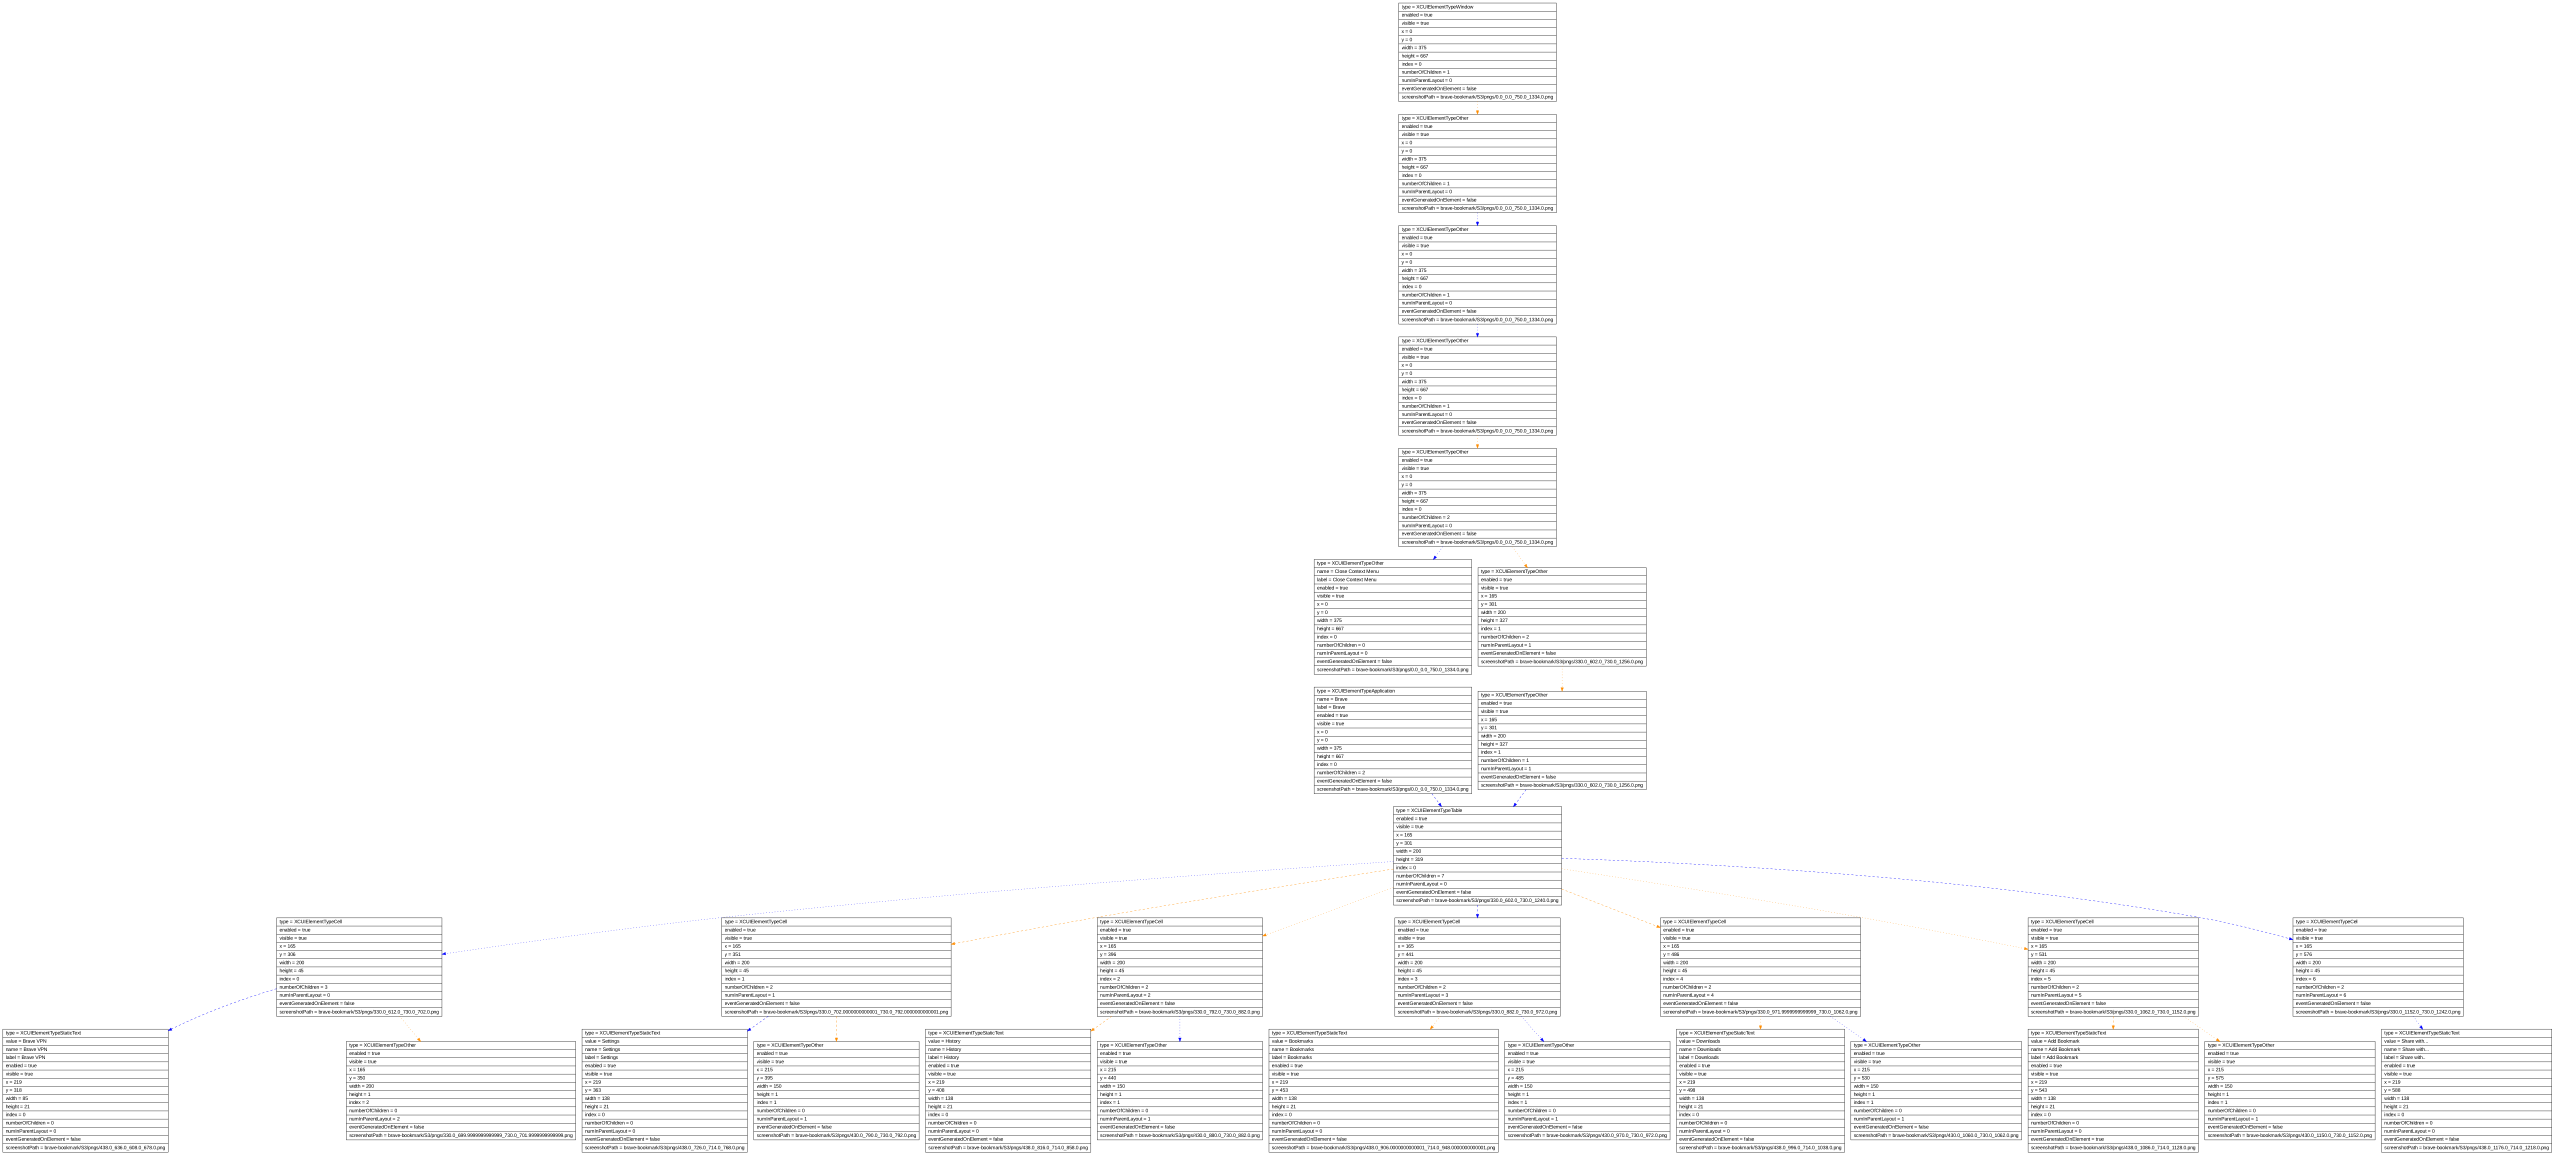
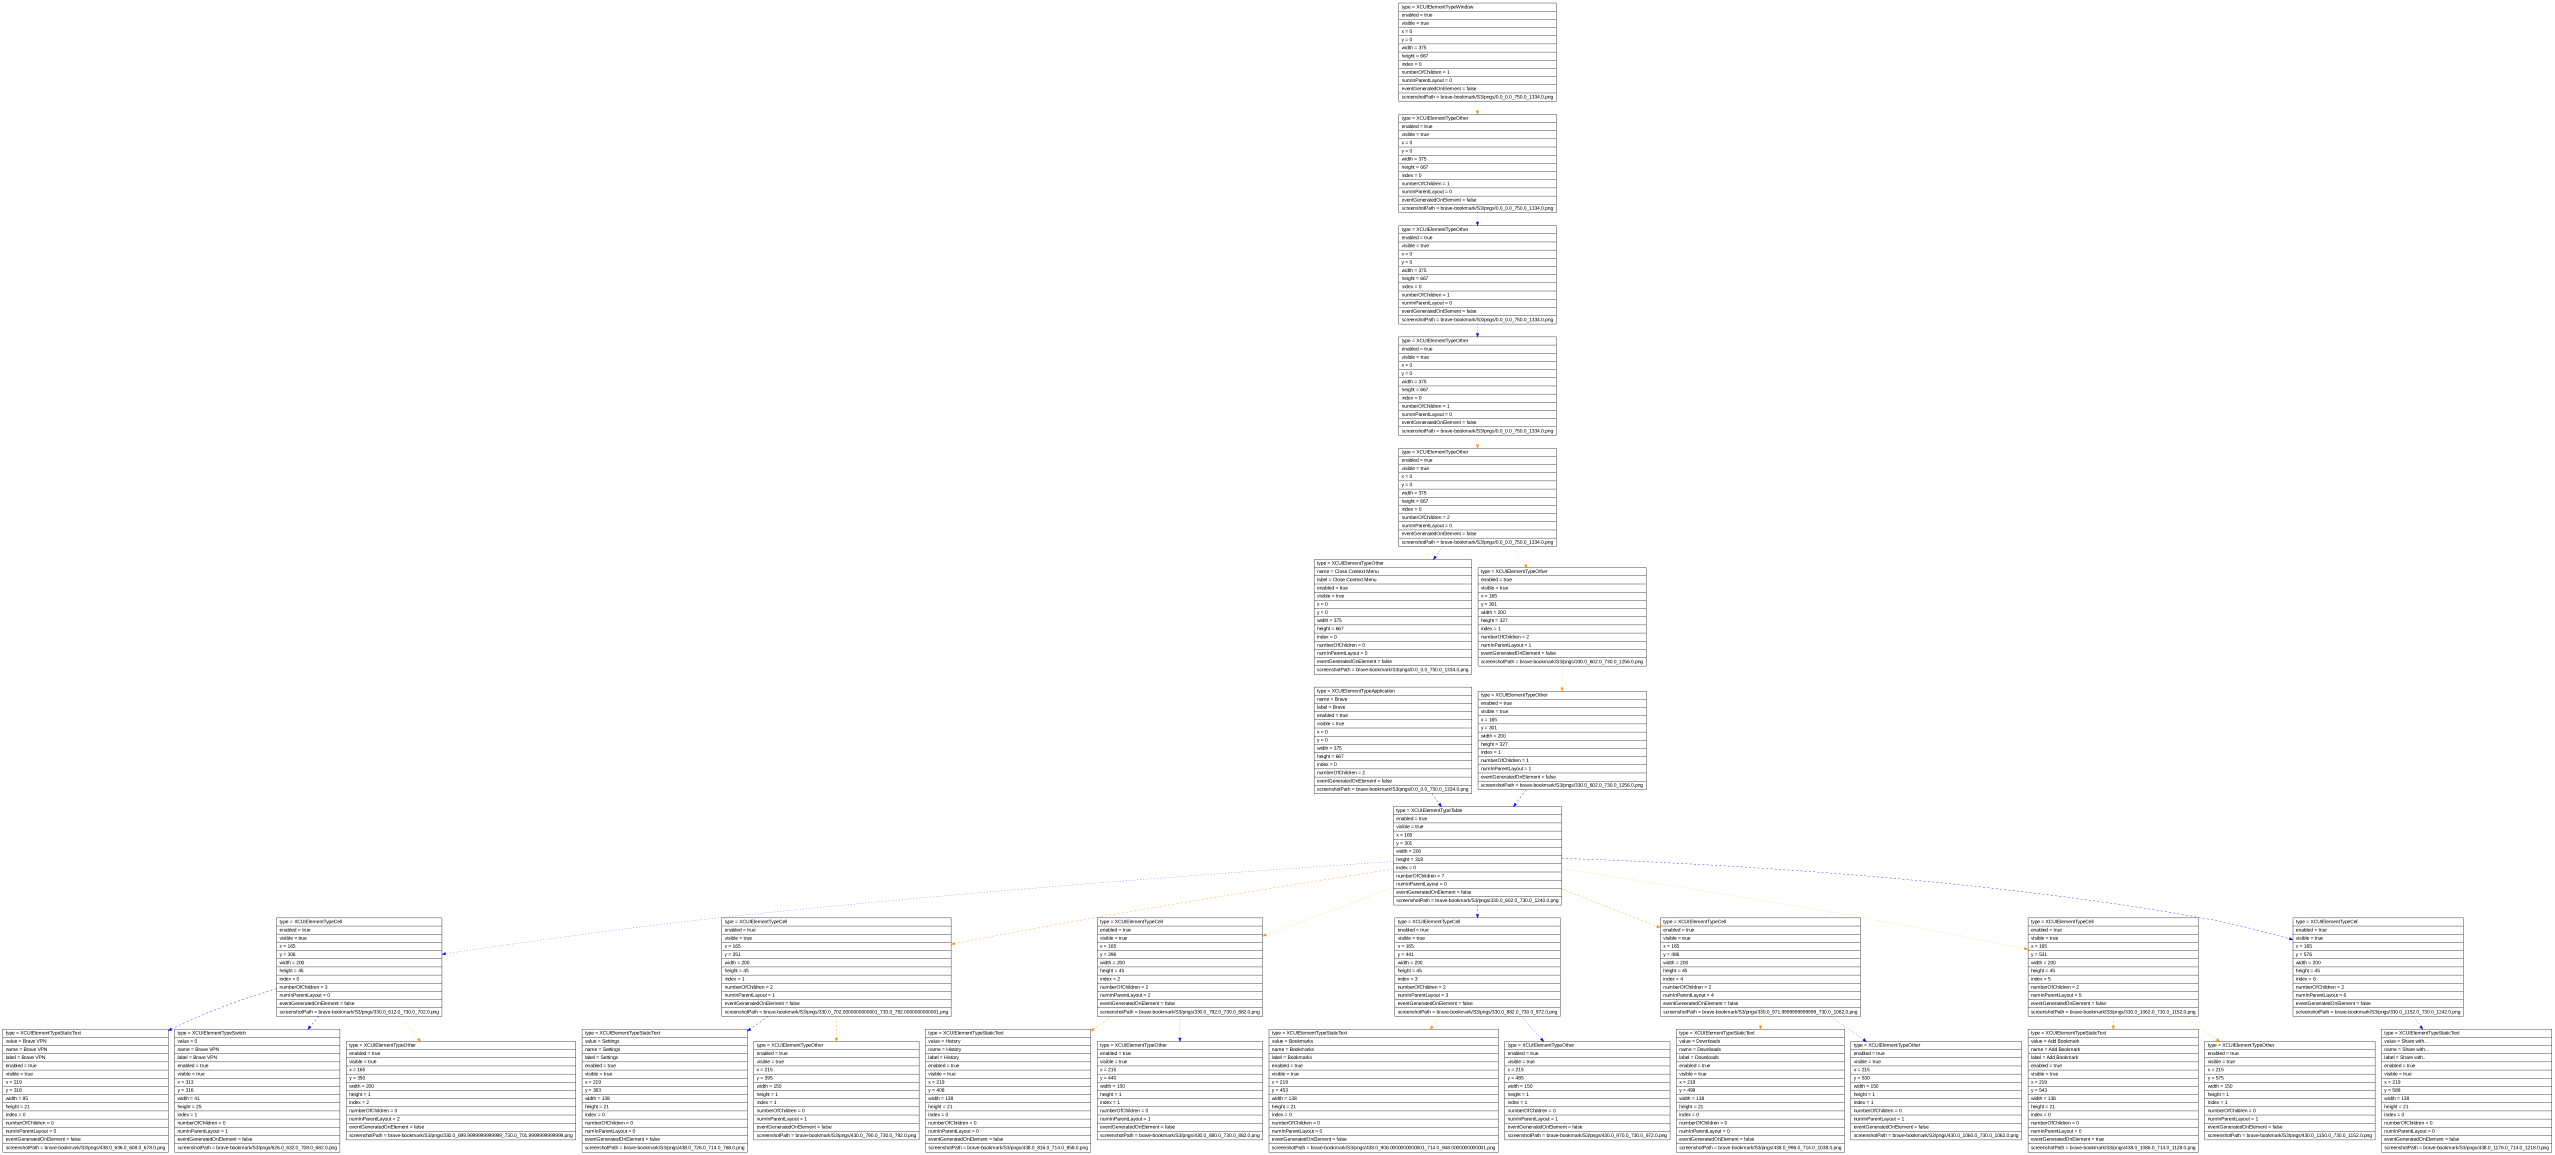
none -> (257, 1091)
